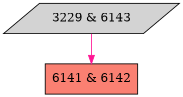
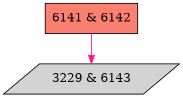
(91, 45) -> (91, 45)
